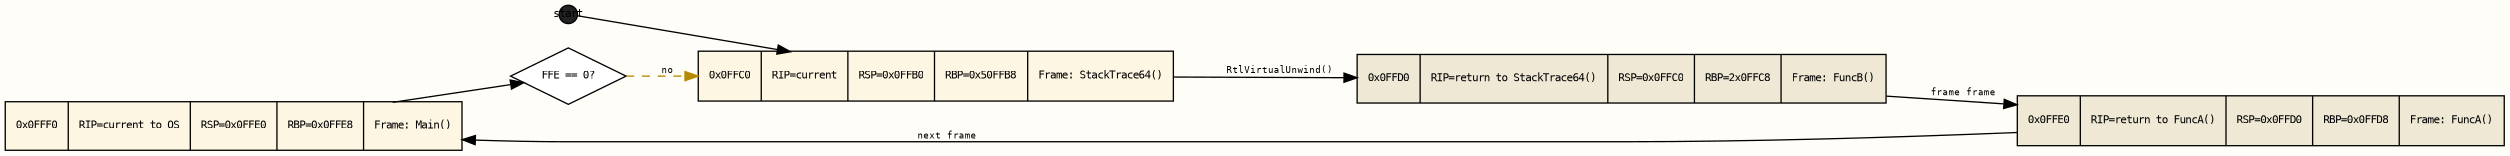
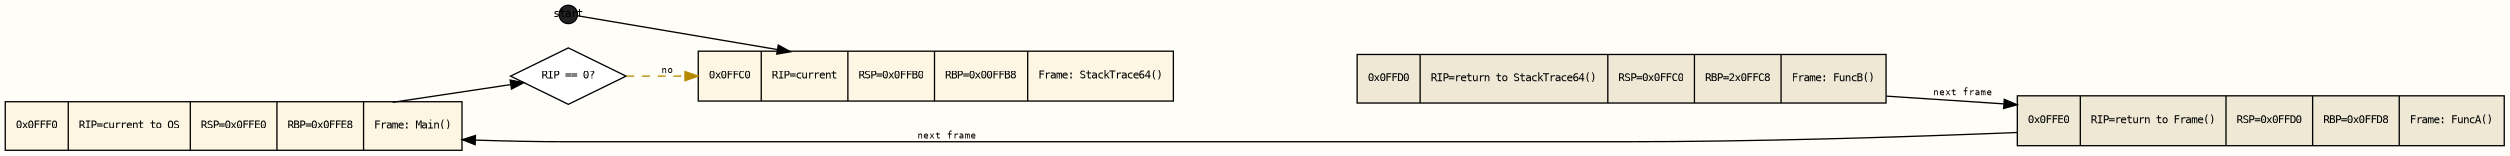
(981, 75) -> (981, 75)
(568, 76) -> (568, 76)
(1259, 77) -> none
(1952, 93) -> (1952, 93)
(2153, 120) -> (2153, 120)
